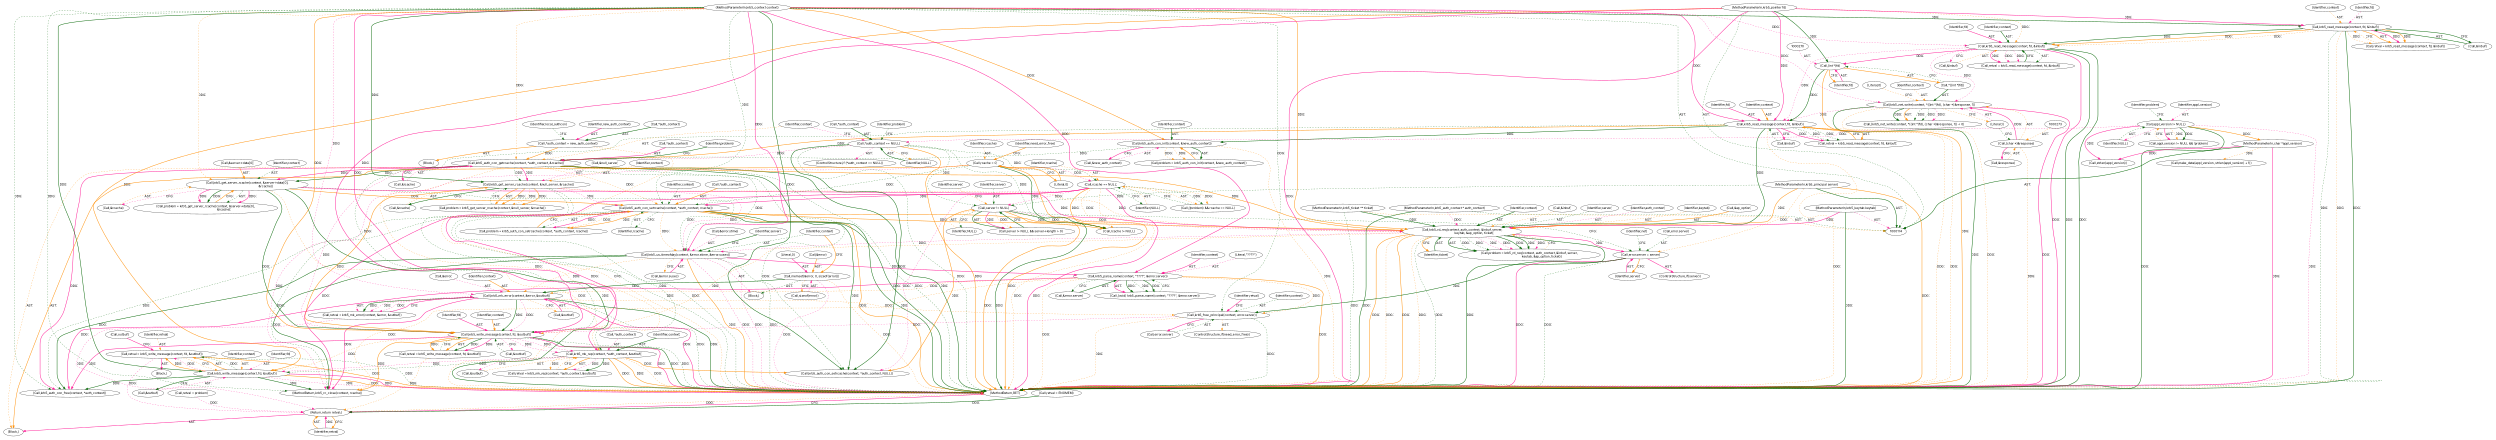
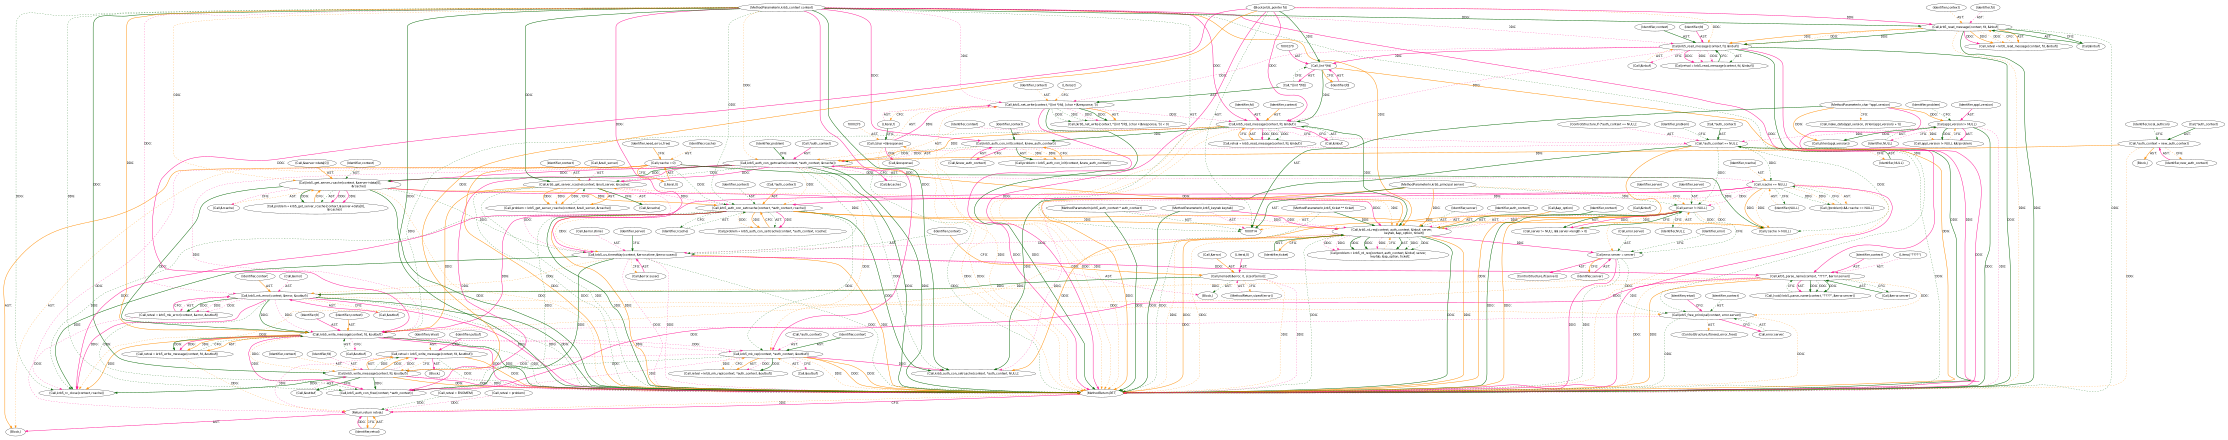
(1759, 8) -> (1270, 8)
(981, 59) -> (871, 109)
(1805, 59) -> (1296, 59)
(1891, 75) -> (1307, 74)
(2181, 114) -> (1967, 114)
(2224, 131) -> (1917, 111)
(2100, 133) -> (1873, 134)
(2003, 134) -> (887, 133)
(2184, 149) -> (1799, 118)
(865, 153) -> (1660, 134)
none -> (2173, 153)
(1136, 154) -> (979, 152)
(2250, 154) -> (1865, 115)
(1697, 208) -> none
(1637, 232) -> (1714, 232)
(618, 276) -> (2130, 276)
(1443, 287) -> (1621, 298)
none -> (430, 294)
(805, 296) -> (1252, 296)
(120, 335) -> (468, 335)
(704, 371) -> (870, 362)
none -> (128, 372)
none -> (580, 378)
(327, 393) -> (77, 393)
(695, 407) -> (413, 403)
